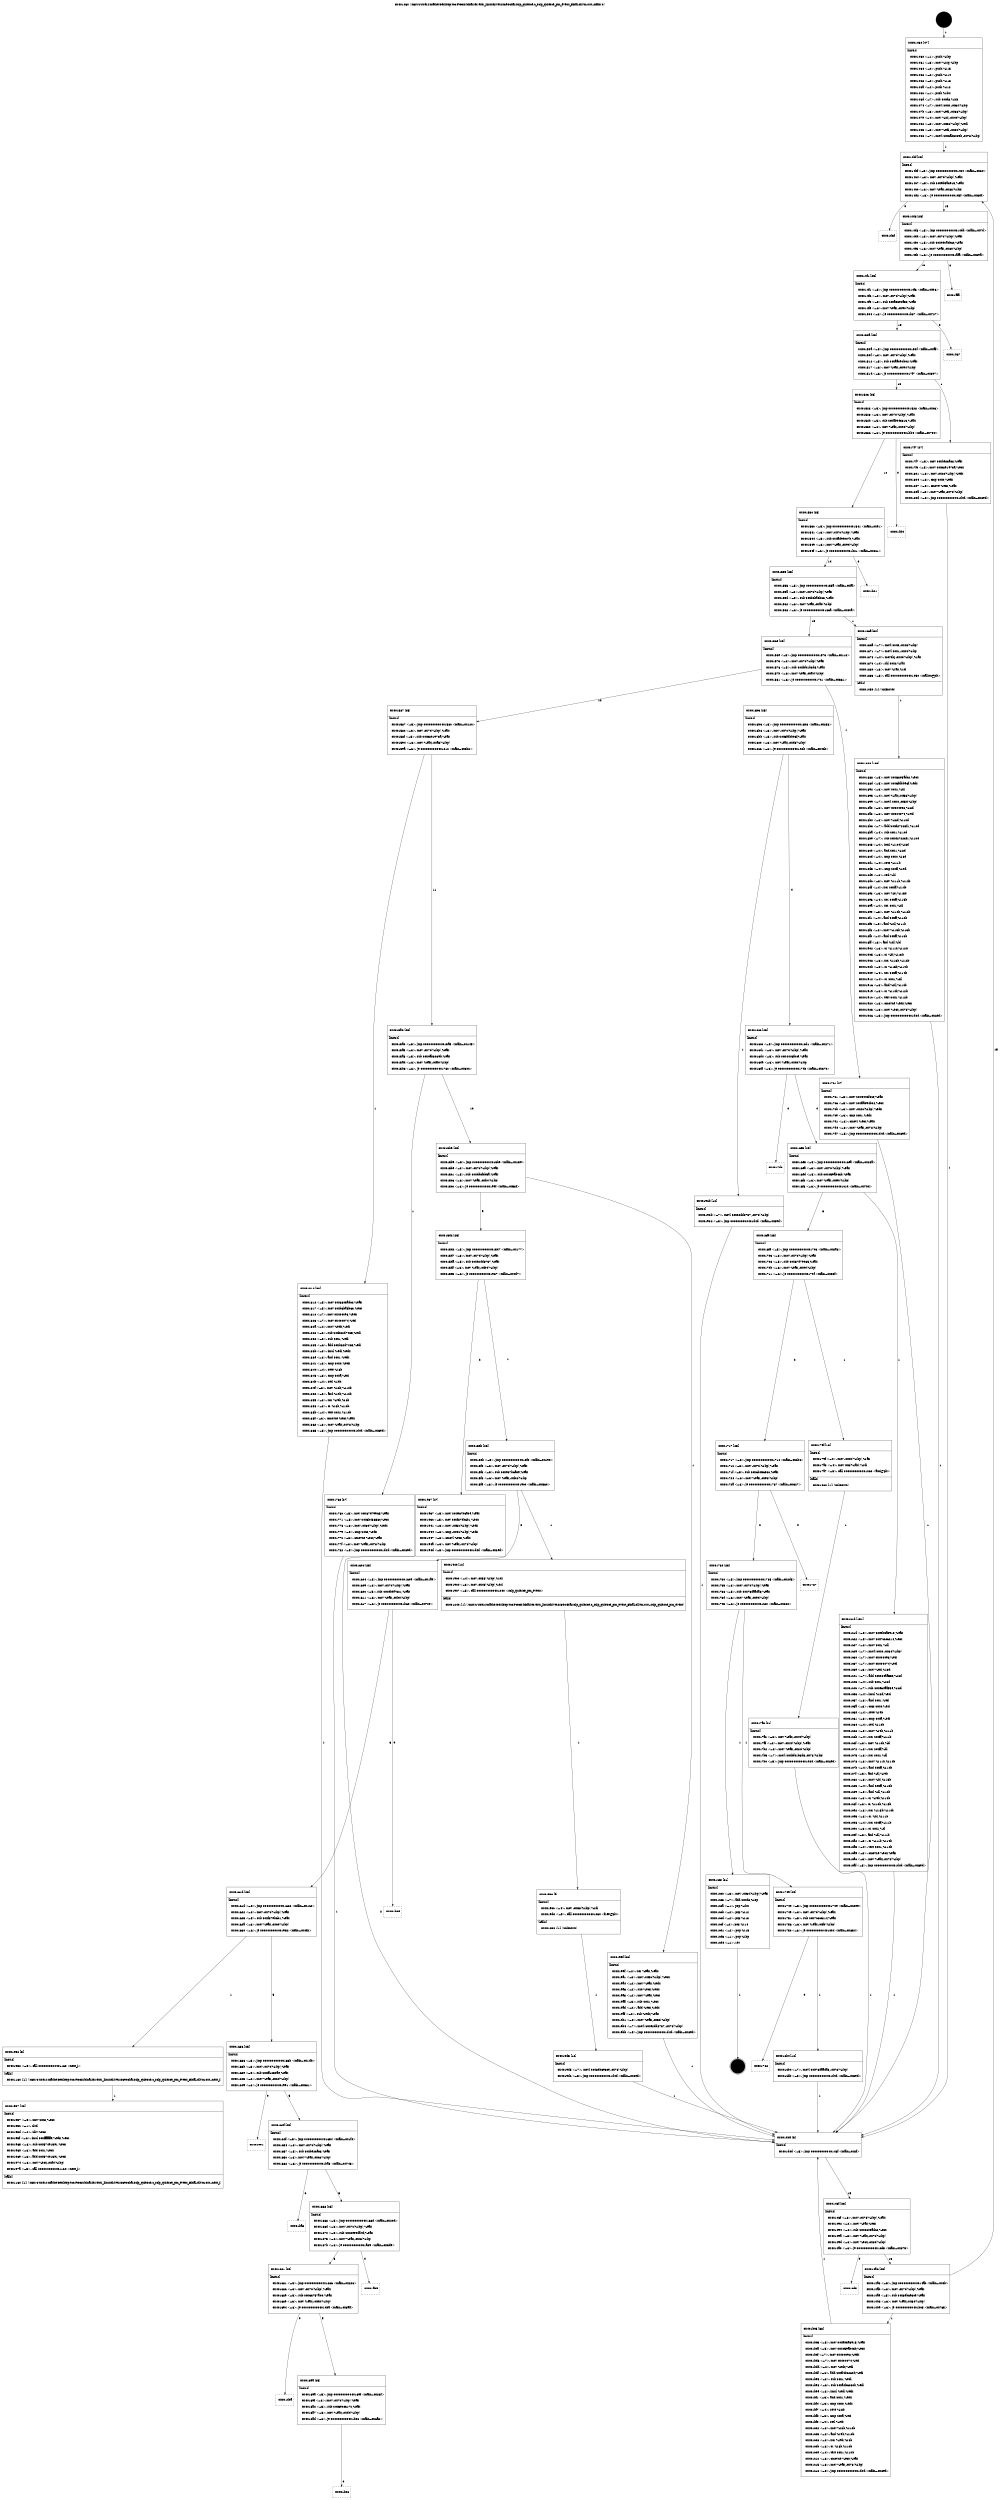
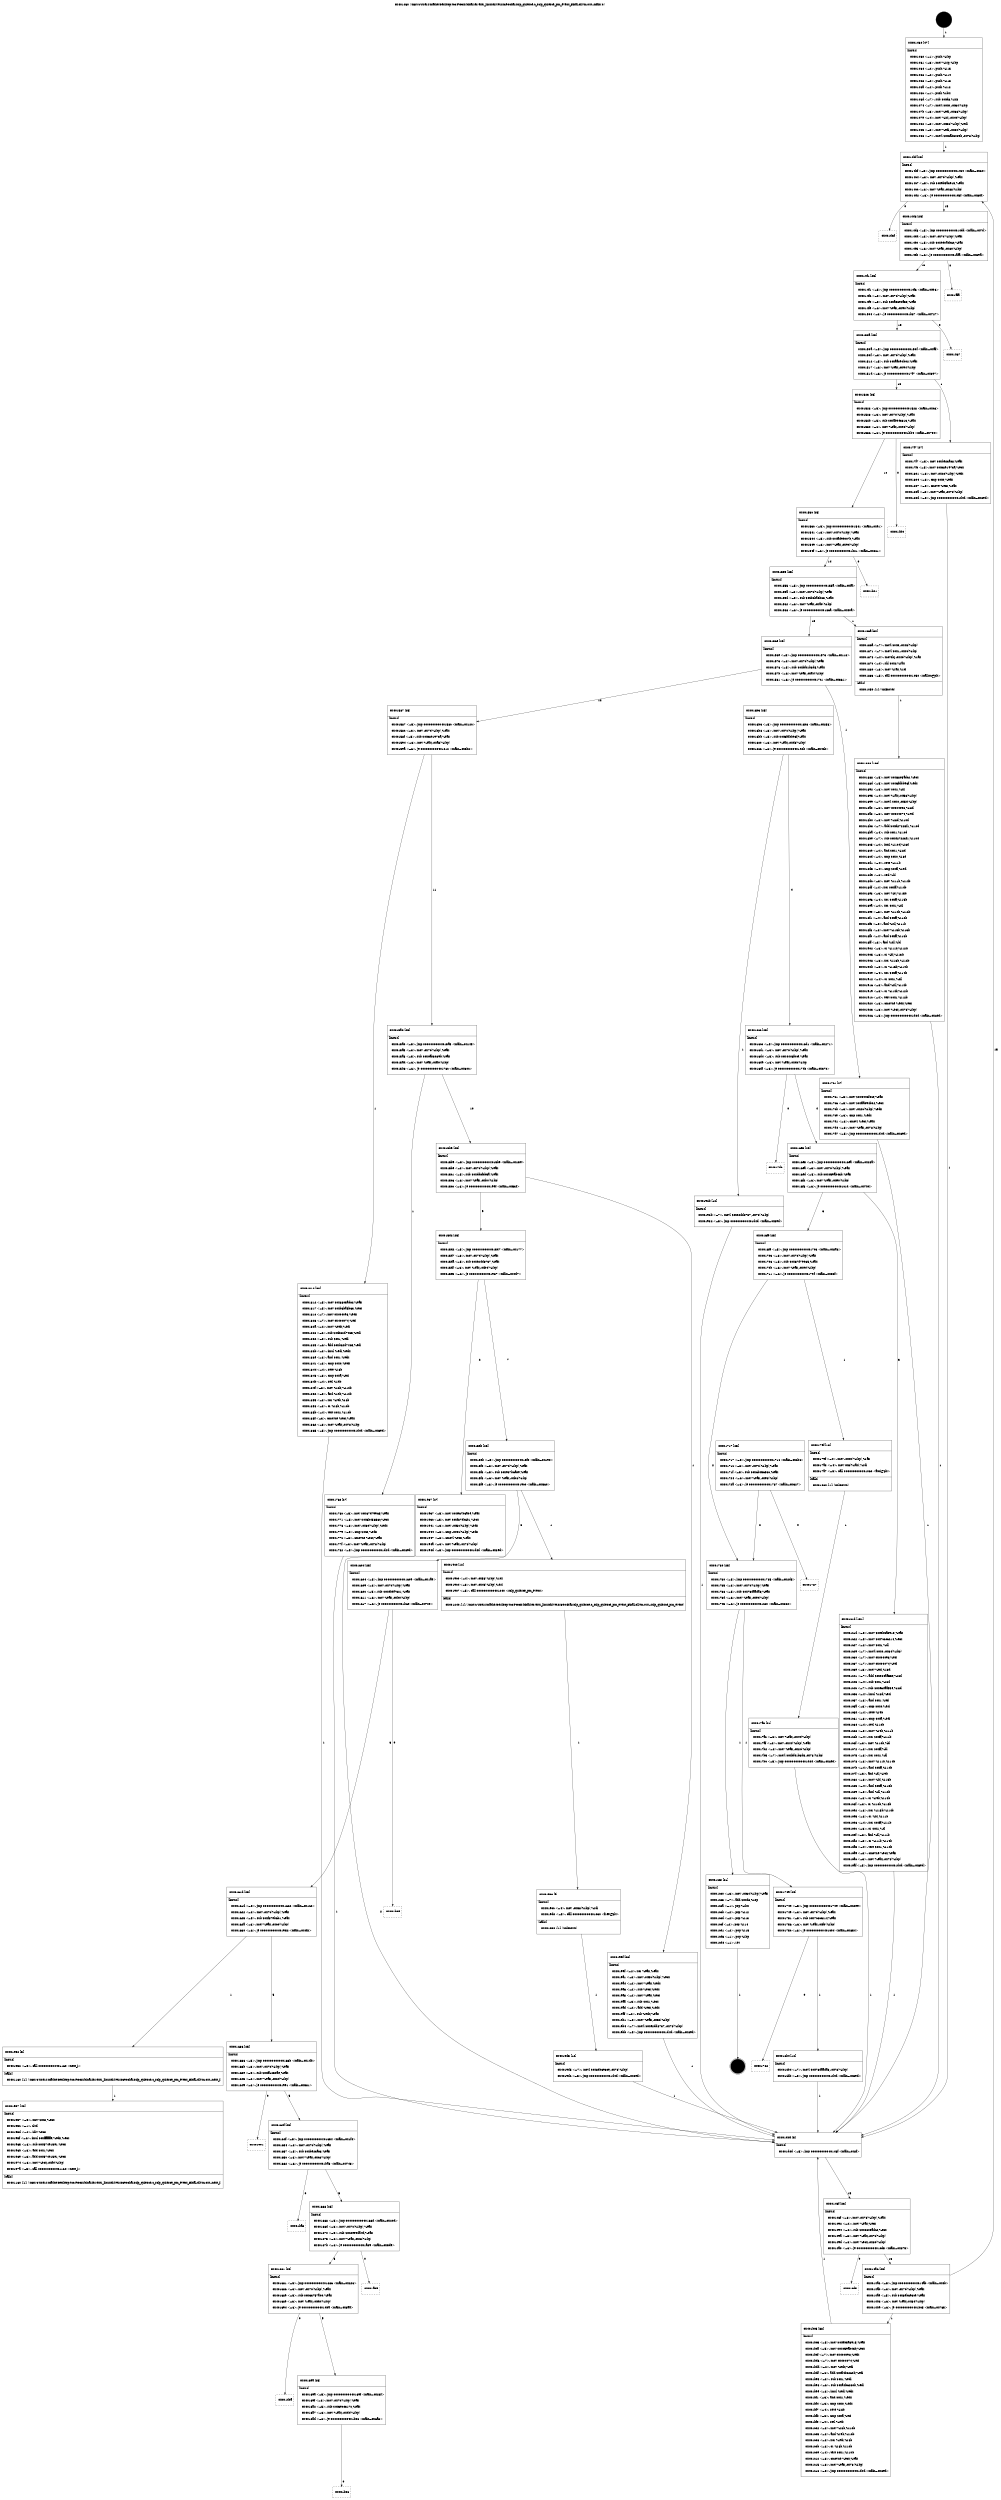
(779, 1359) -> (715, 1416)
(899, 1360) -> (899, 1360)
